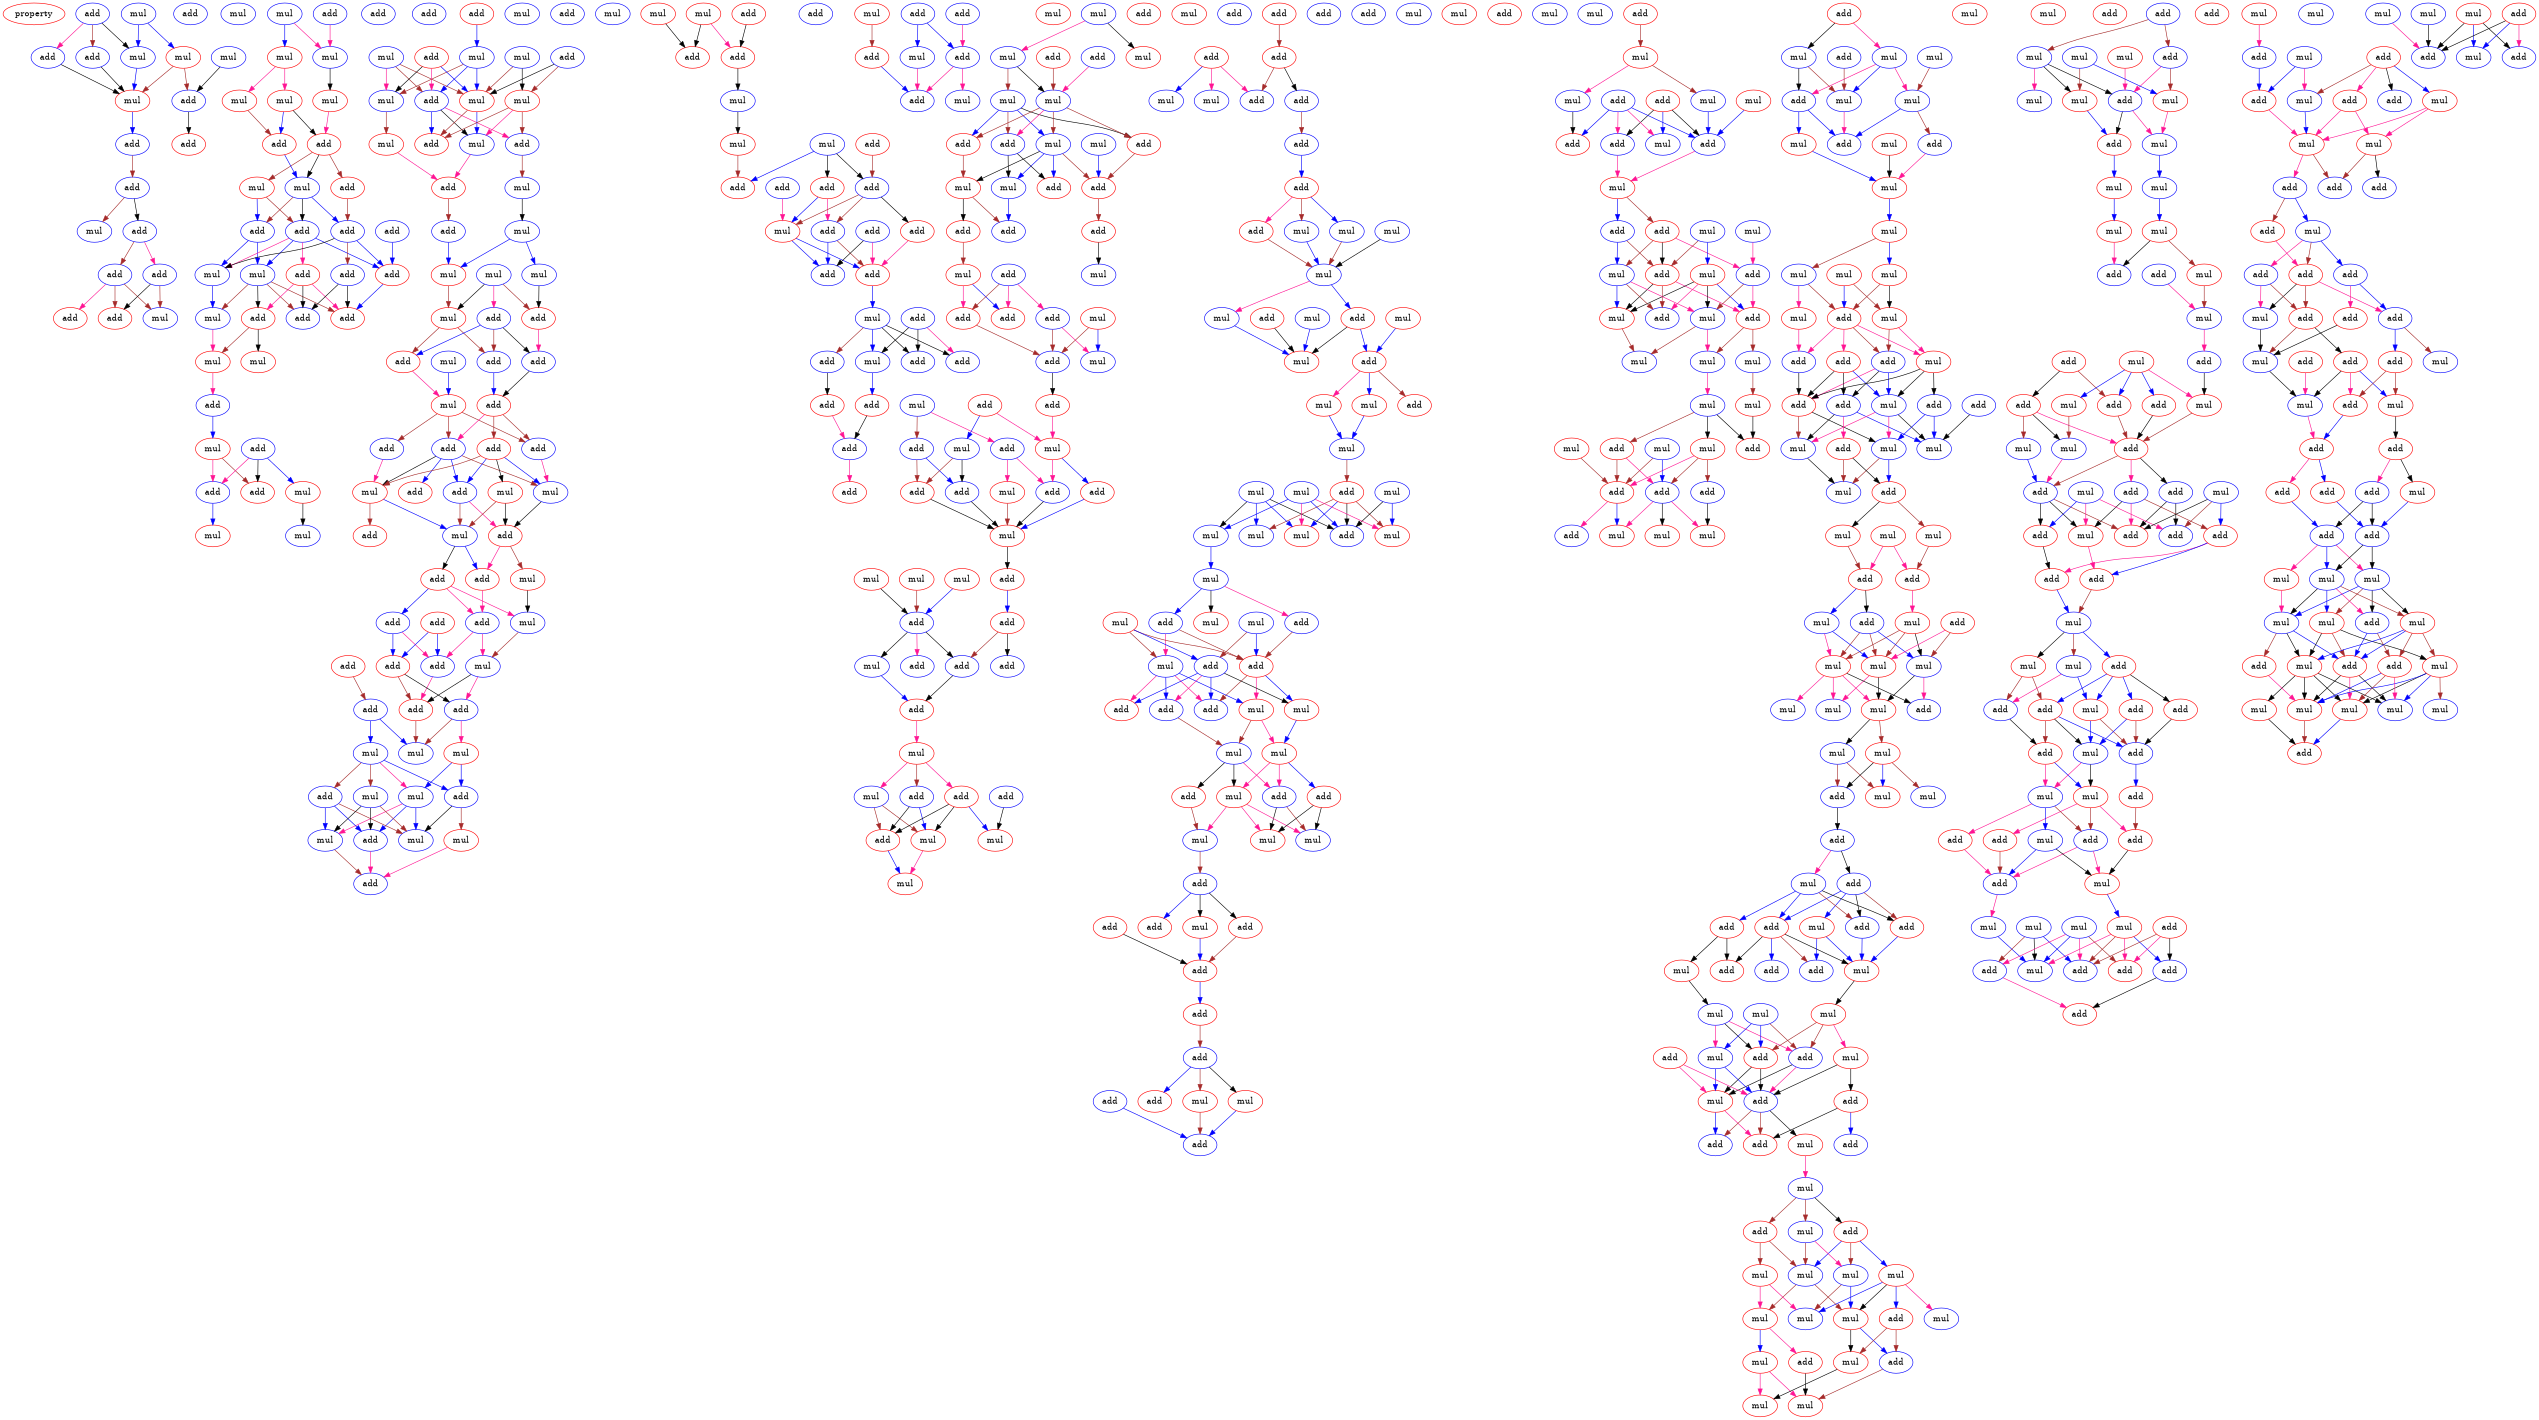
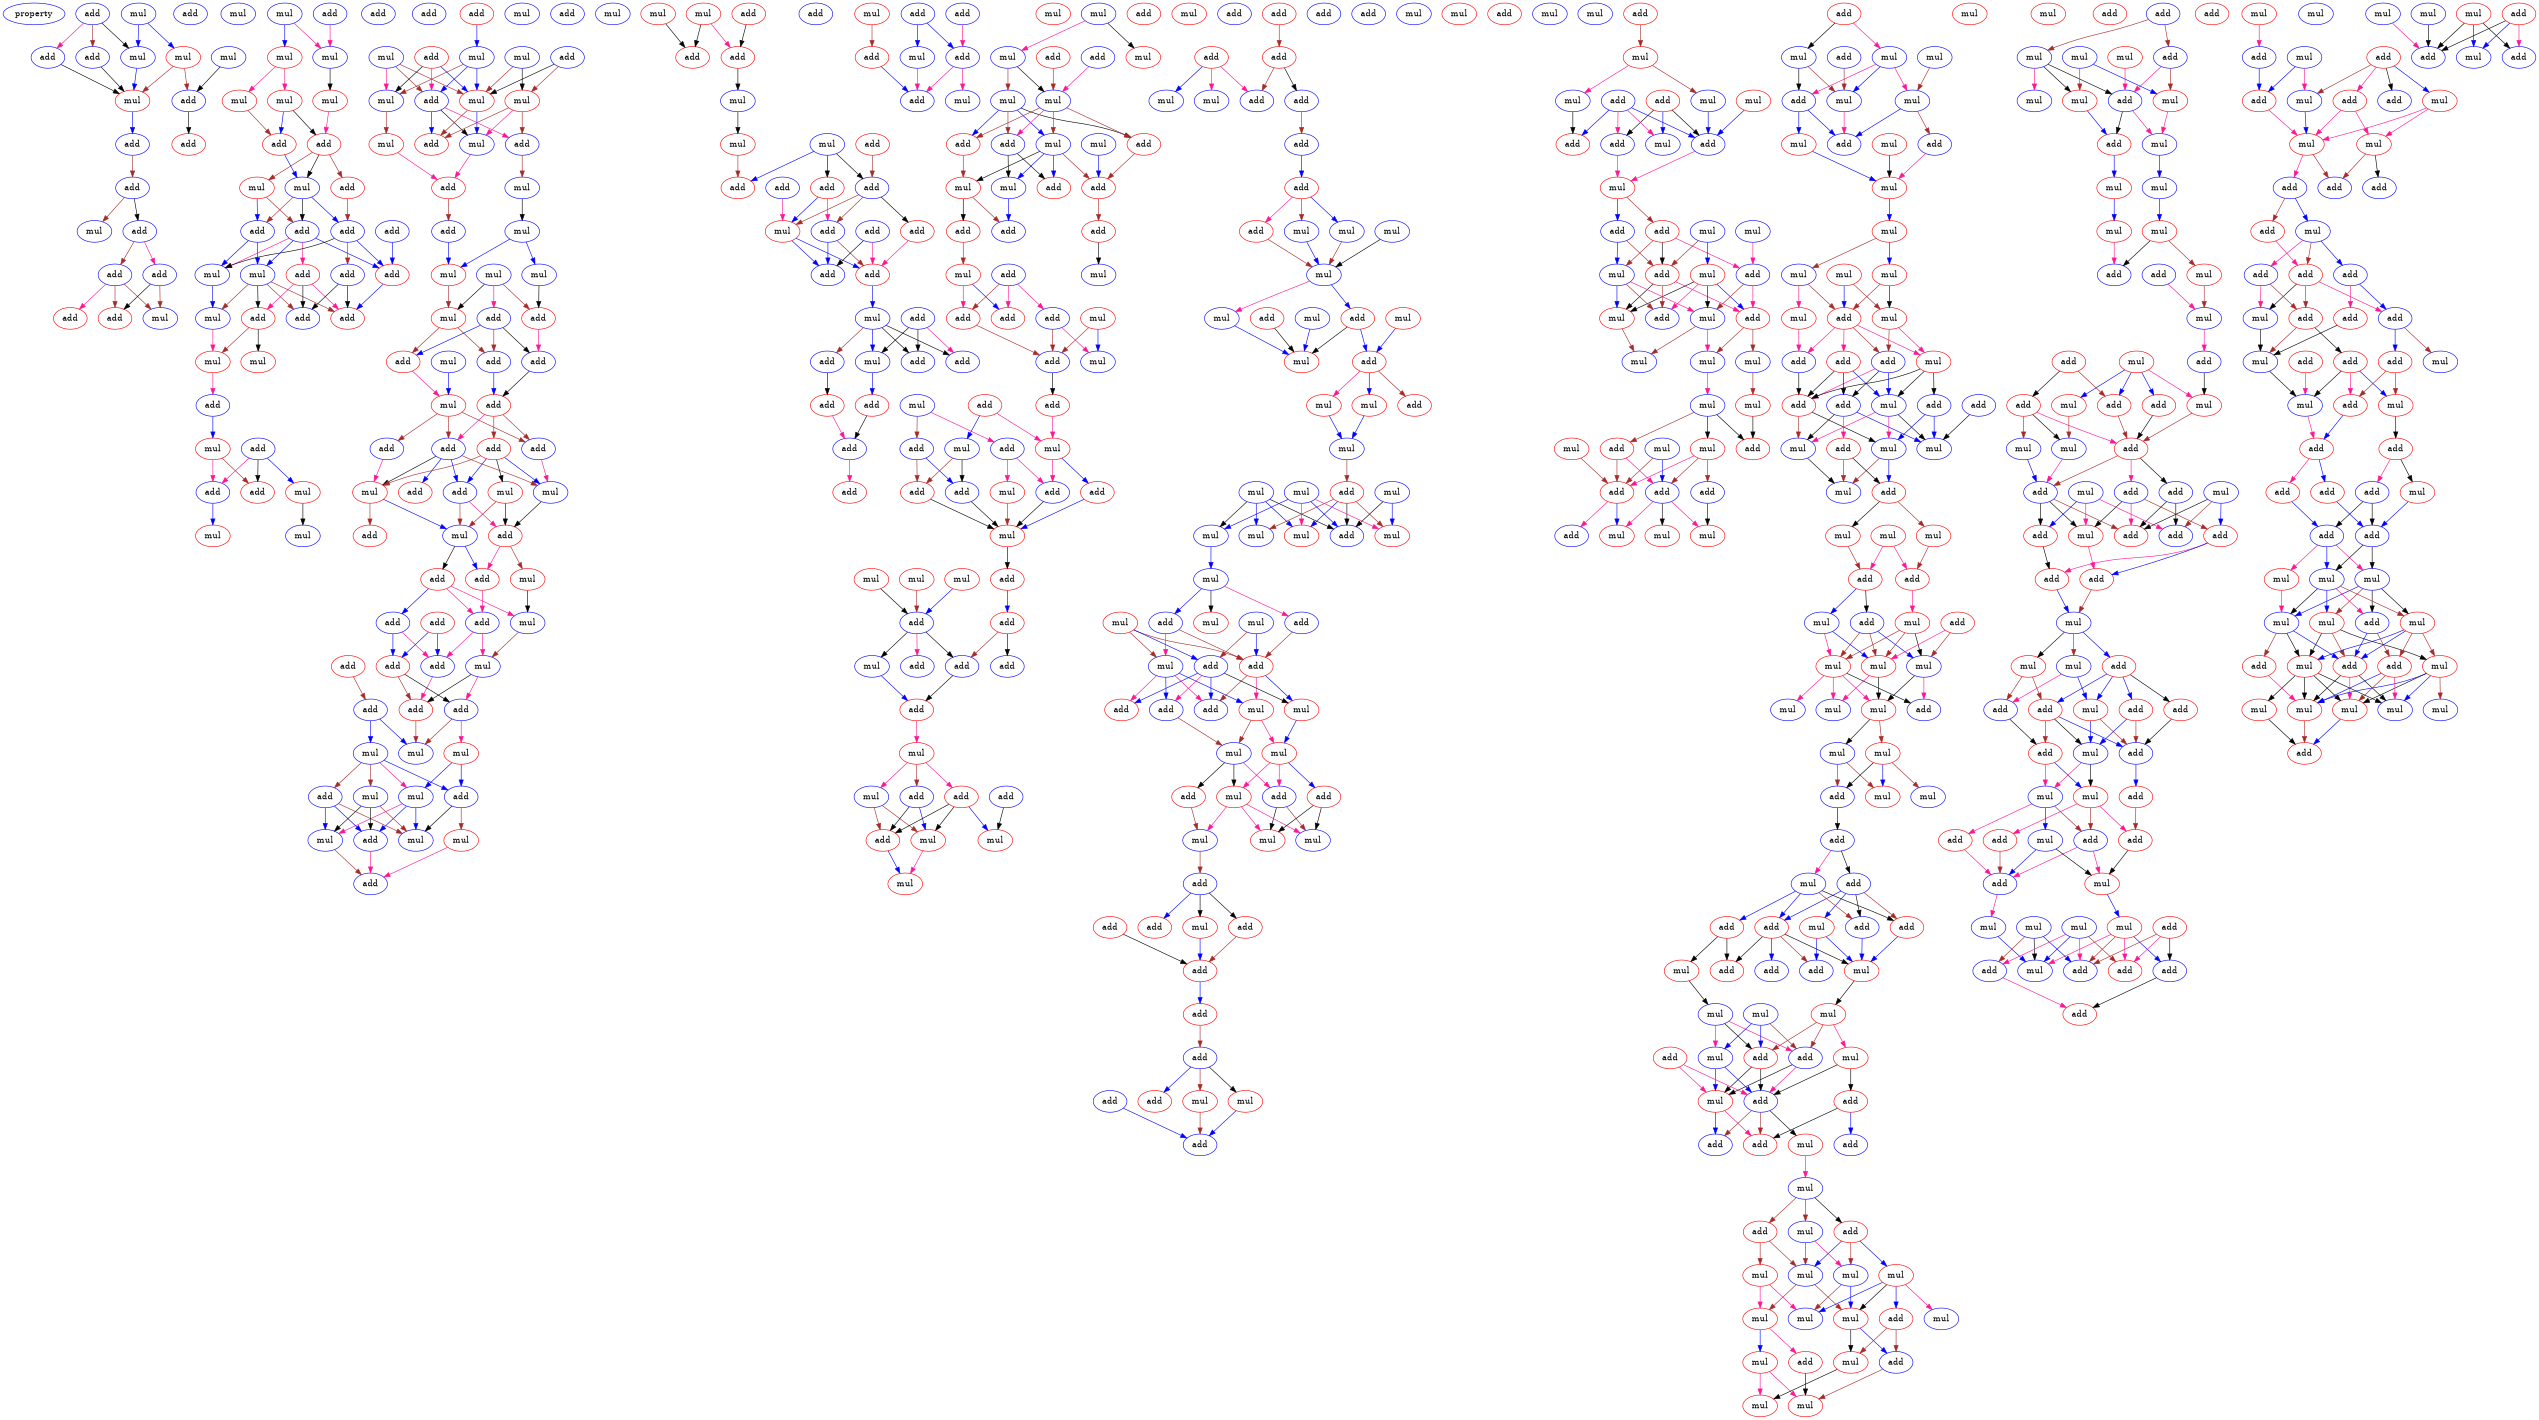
(34, 14) -> (34, 14)
